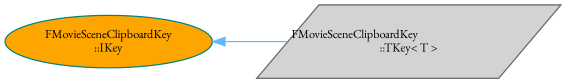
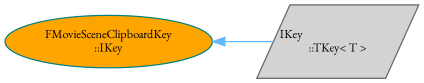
(409, 42) -> (338, 42)
